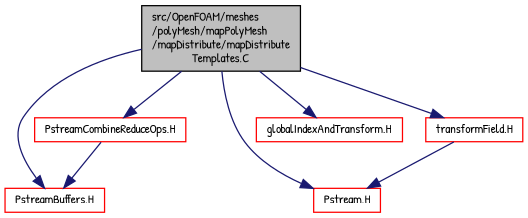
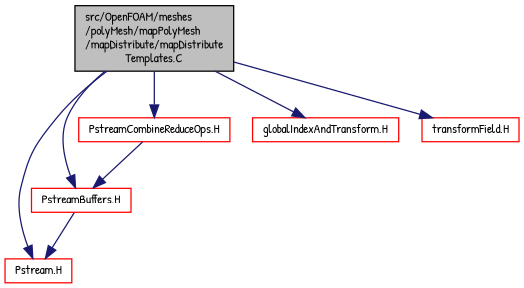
(416, 162) -> (63, 230)
